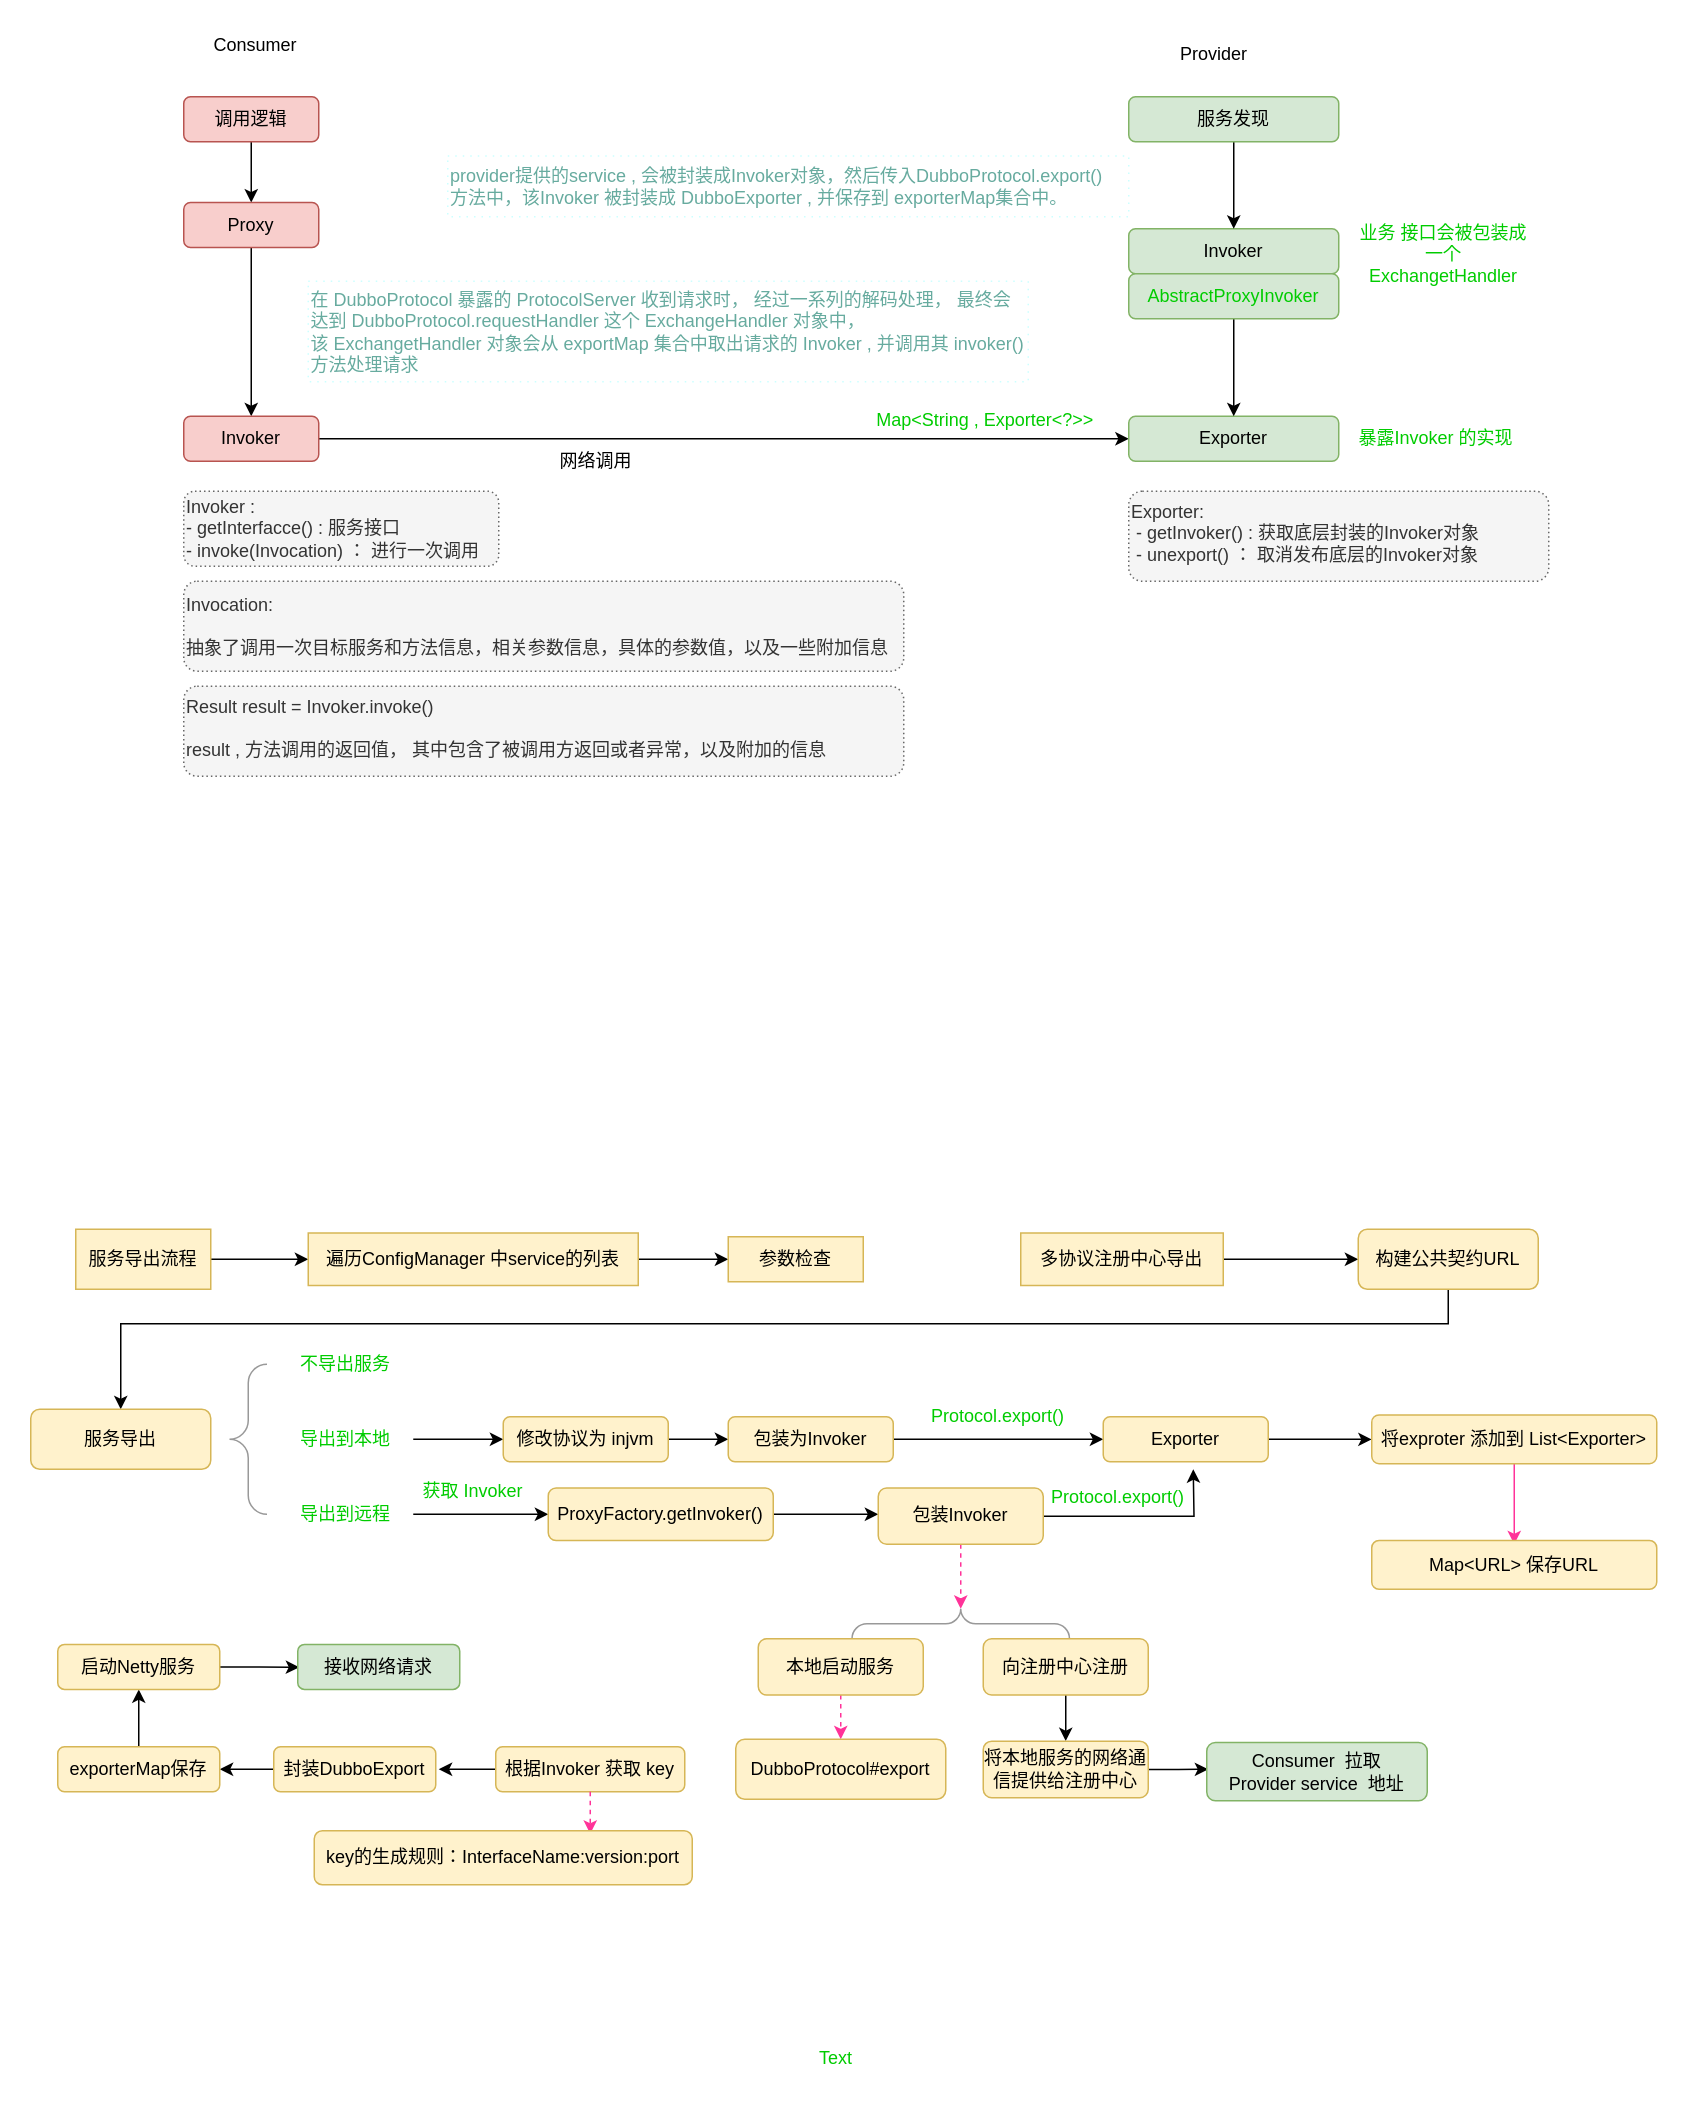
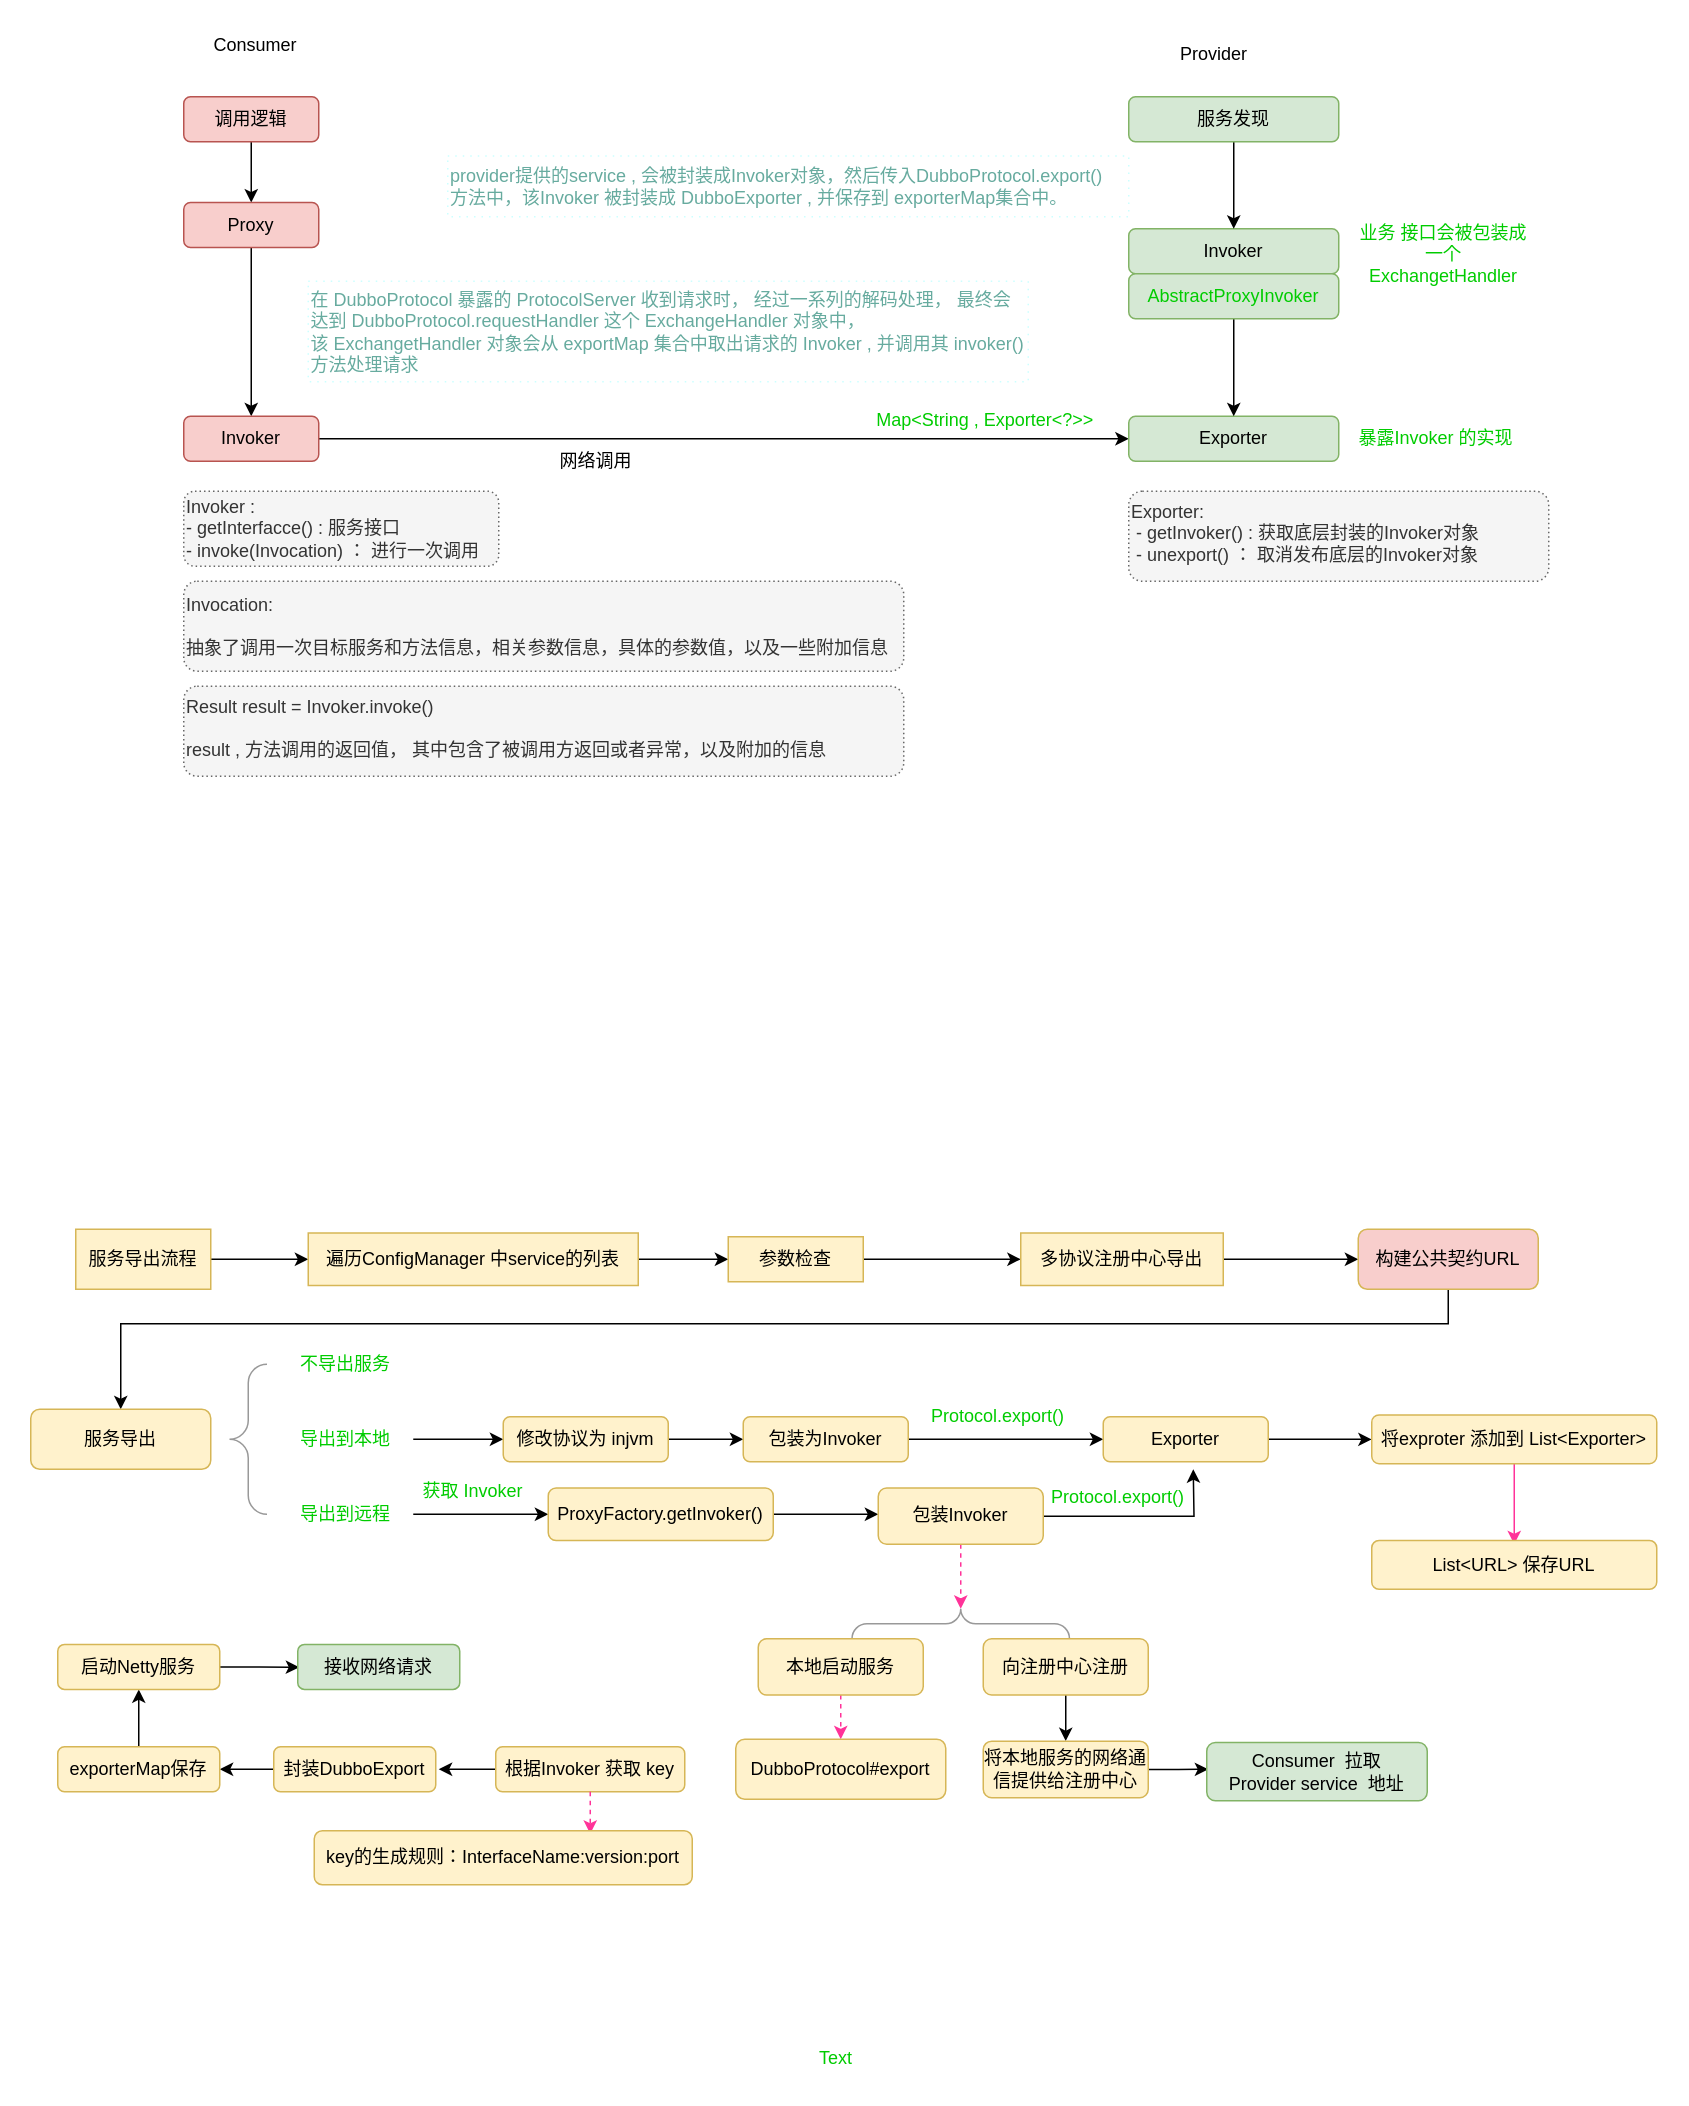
none -> (937, 1259)
(1448, 1259) -> (1448, 1259)
(811, 1439) -> (826, 1439)
(1514, 1565) -> (1514, 1565)
